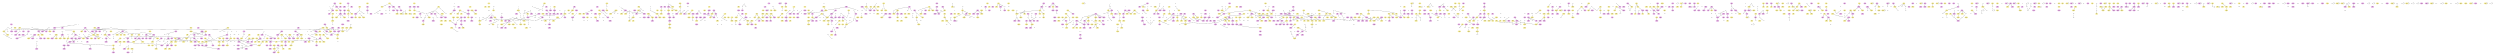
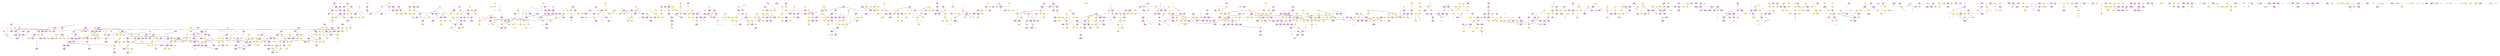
(2075, 7) -> (2080, 7)
none -> (1581, 10)
(543, 14) -> (542, 14)
(771, 14) -> (771, 14)
(790, 17) -> (790, 17)
(528, 24) -> (528, 24)
(278, 38) -> (278, 38)
(128, 45) -> (128, 45)
